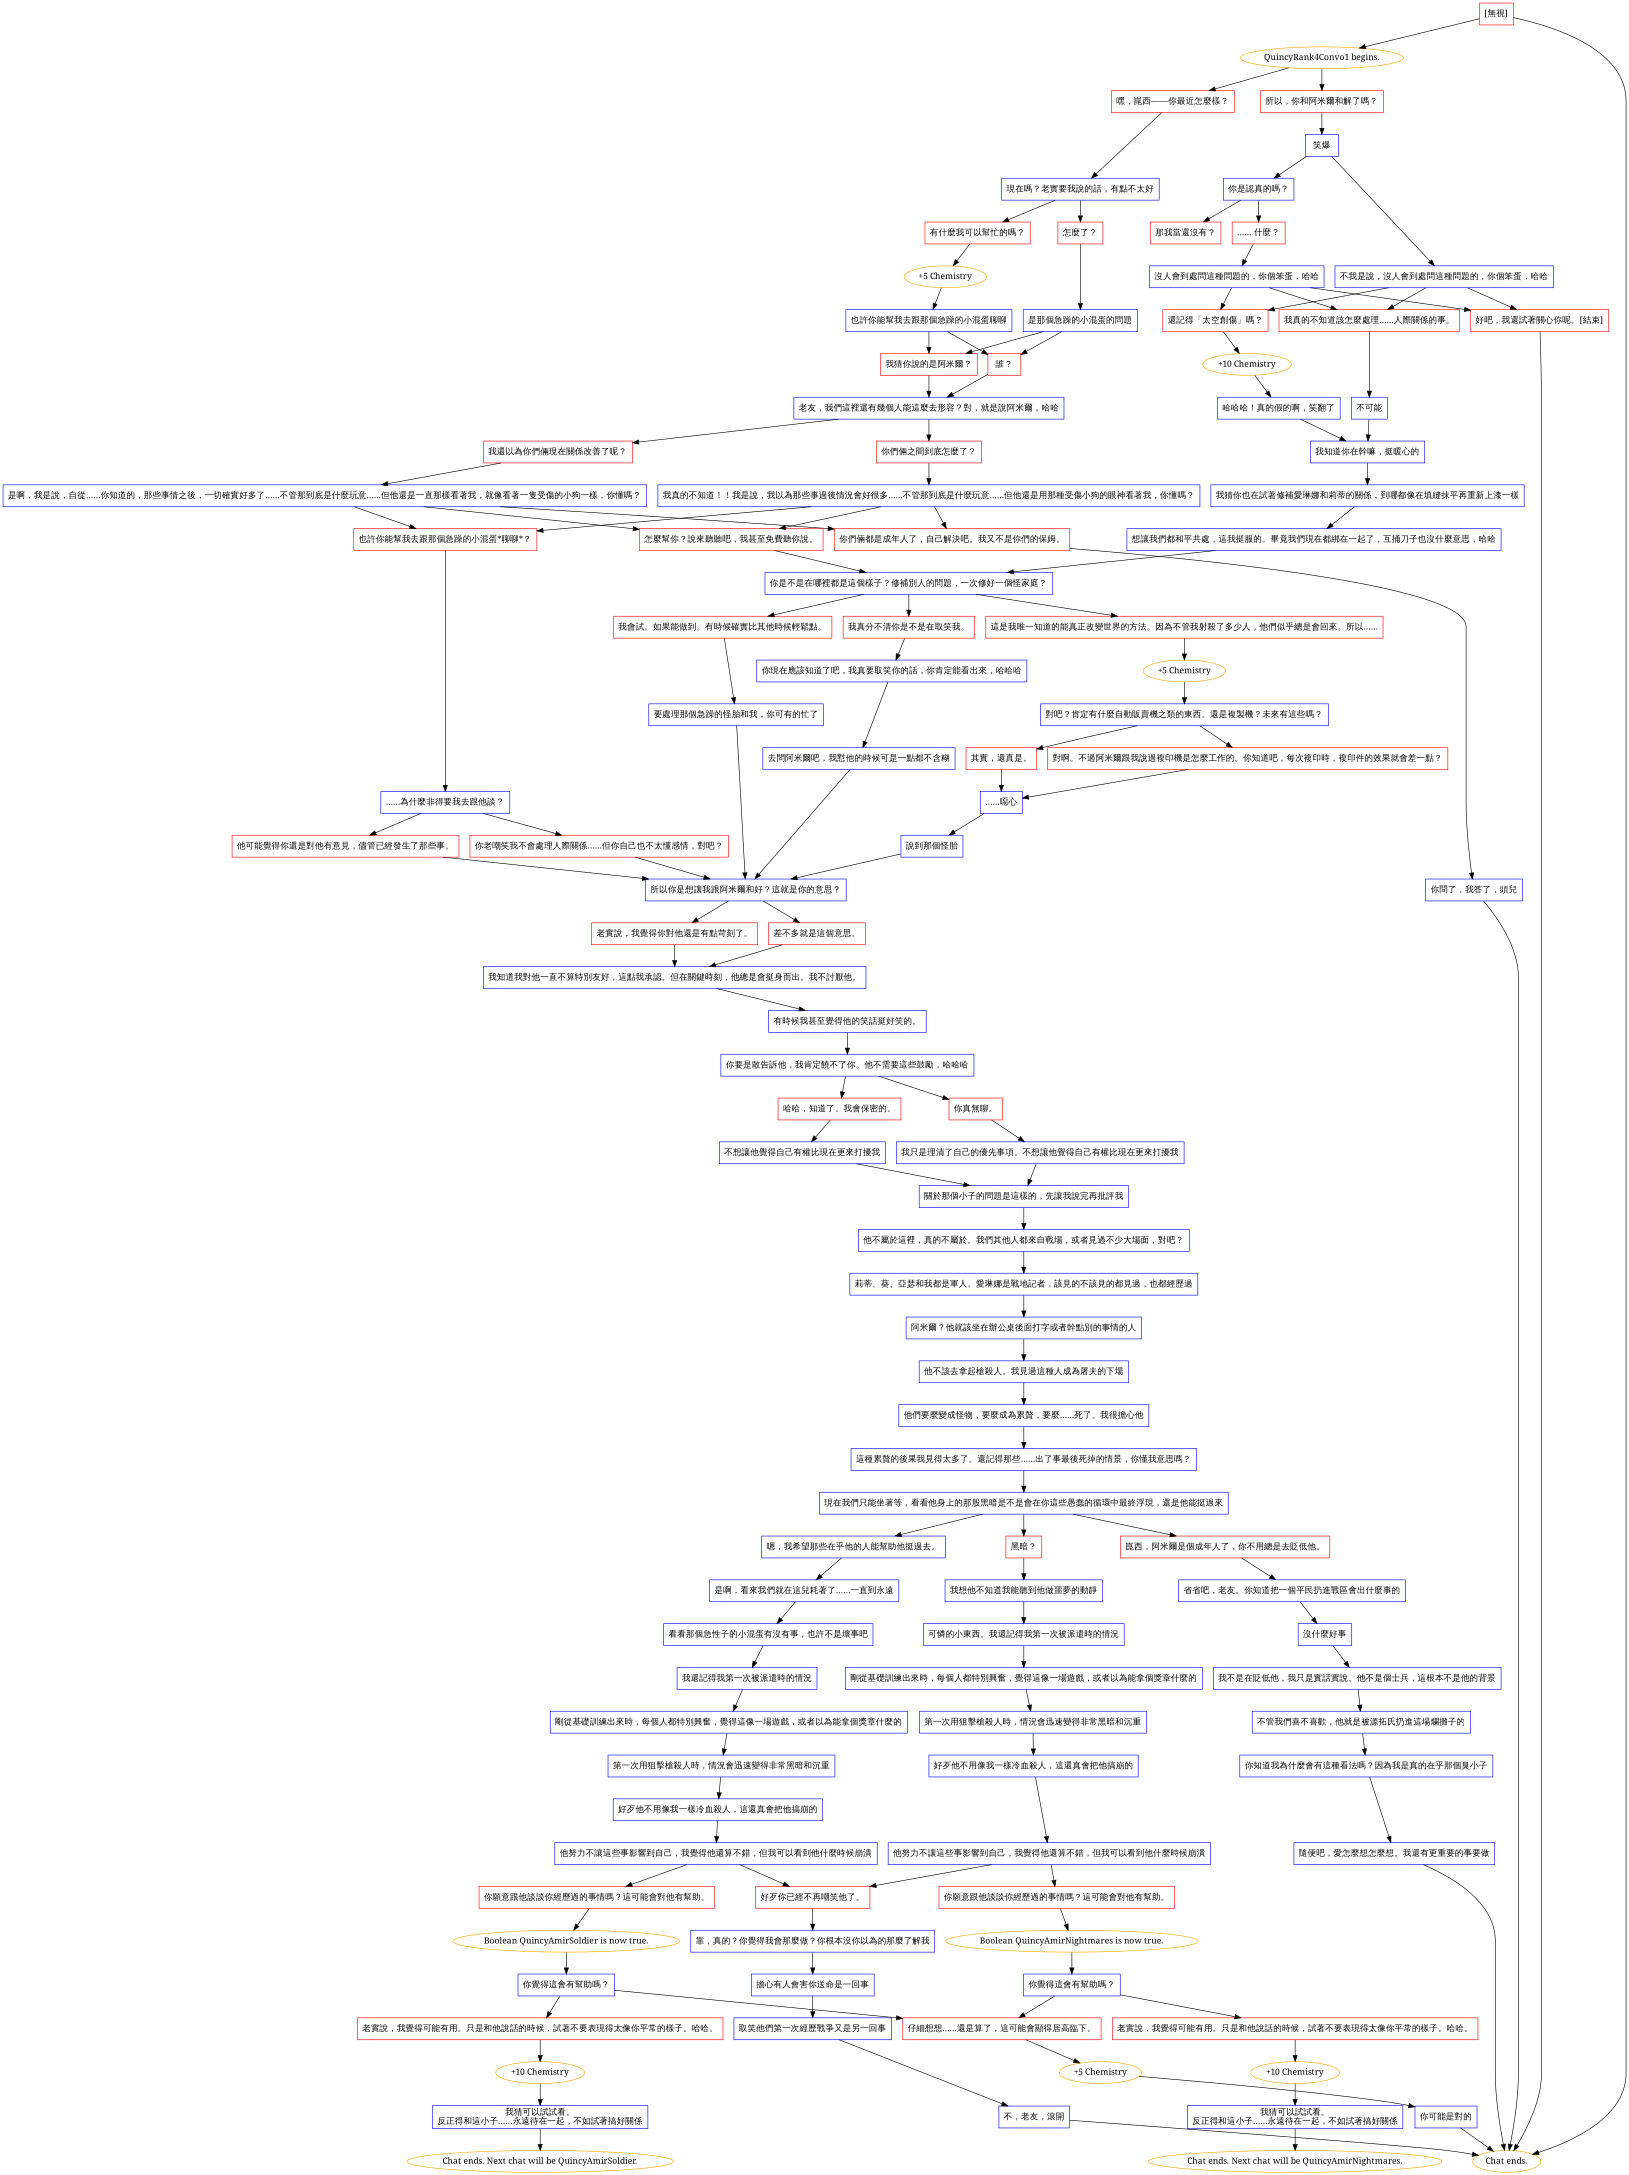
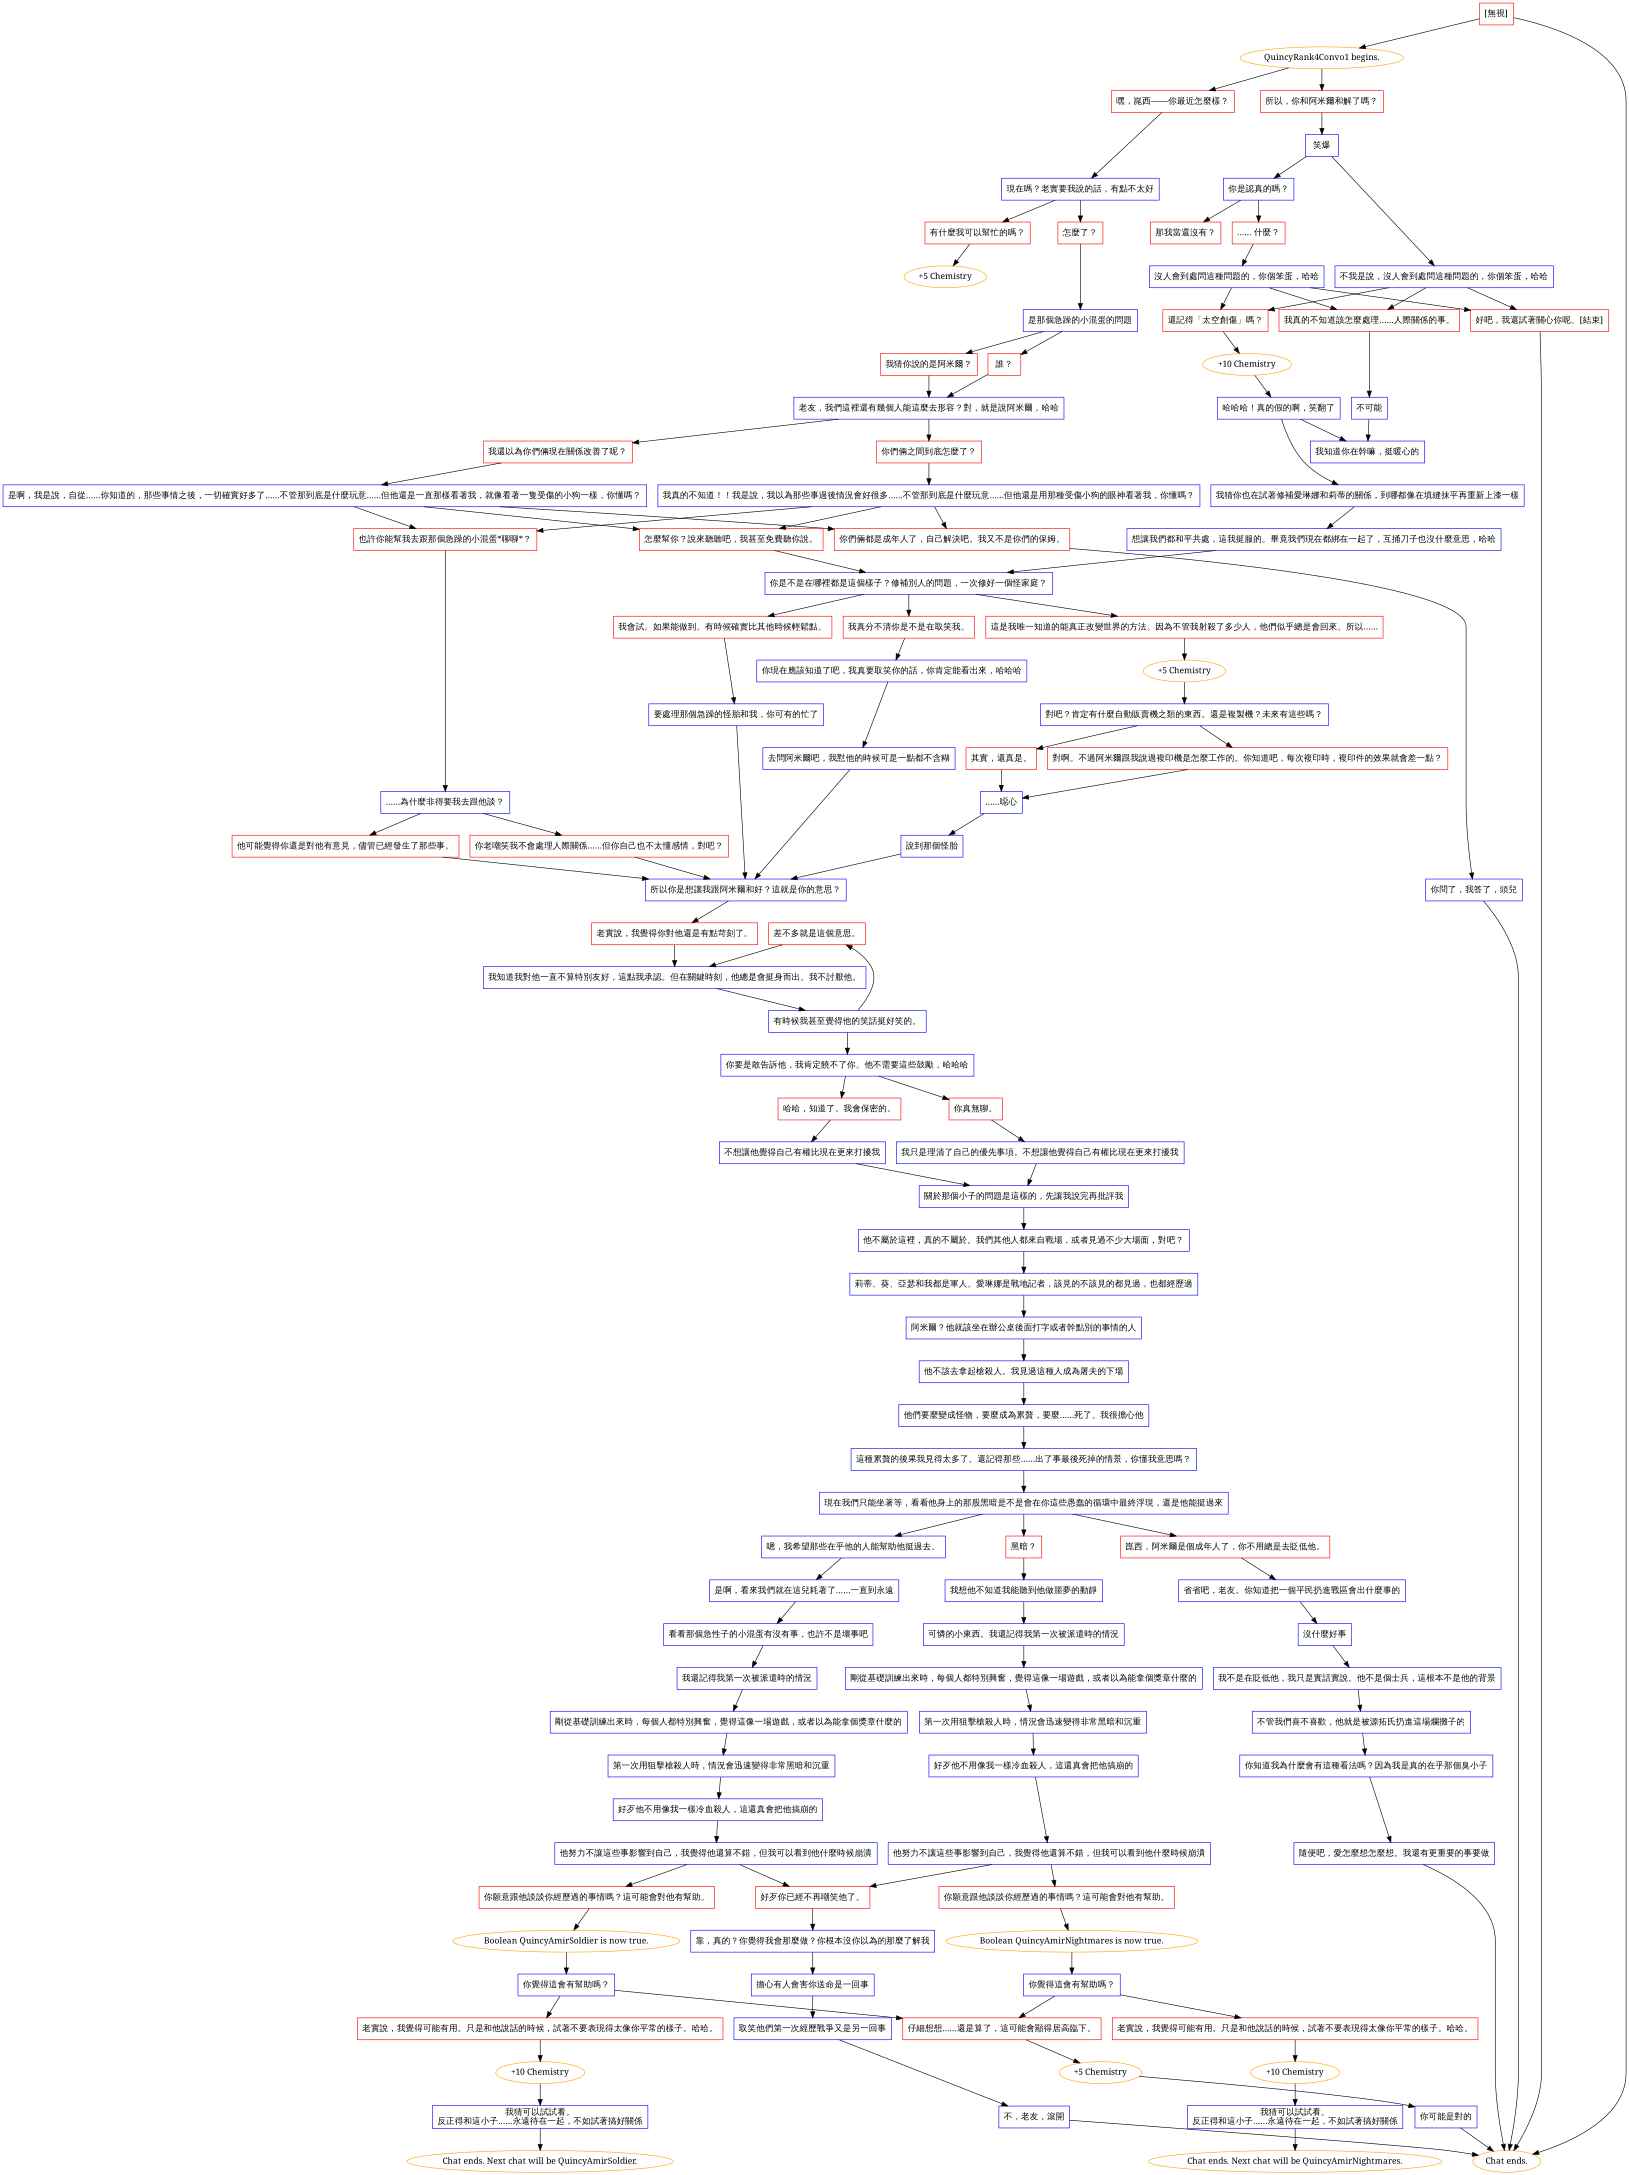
(929, 321) -> none
(1368, 471) -> (1300, 457)
(779, 910) -> (874, 977)
